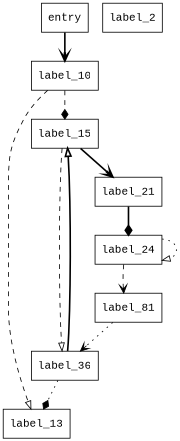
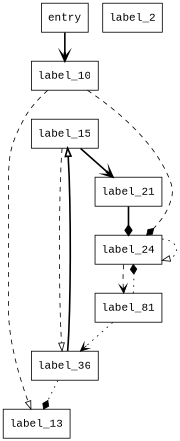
(65, 100) -> (153, 150)
none -> (134, 284)
